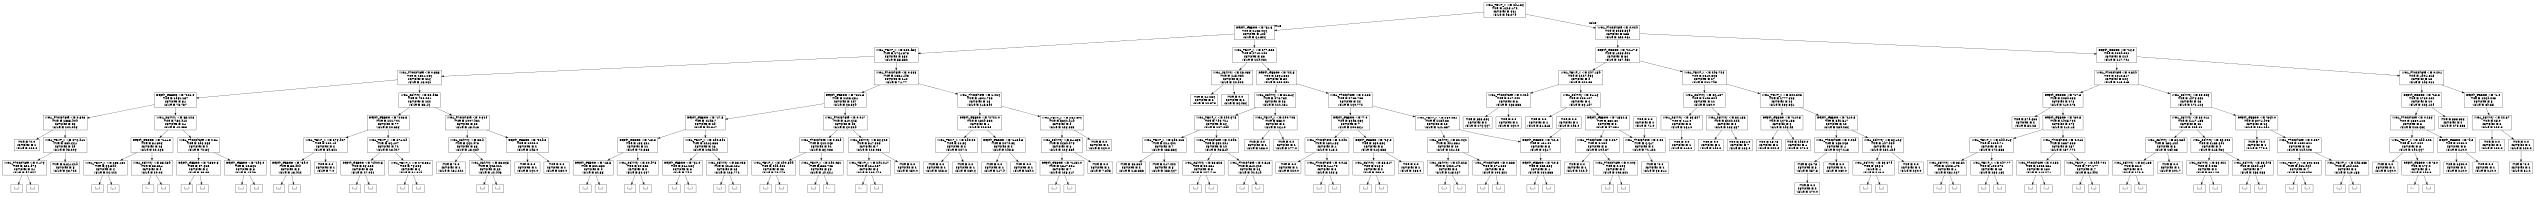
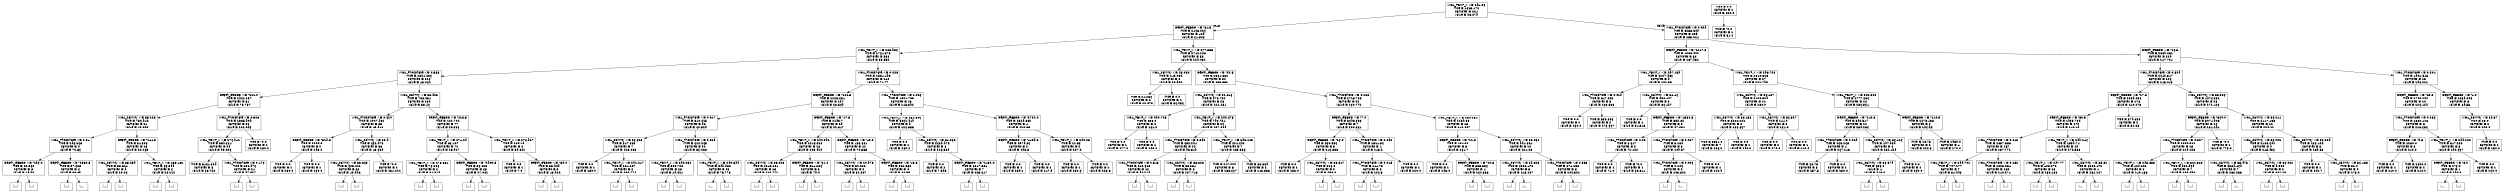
(2453, 123) -> none
(1557, 132) -> (1449, 156)
(1645, 132) -> (1616, 156)
(2507, 134) -> none
(1807, 177) -> (1774, 134)
